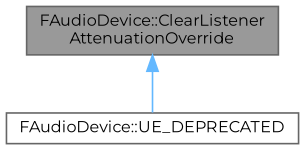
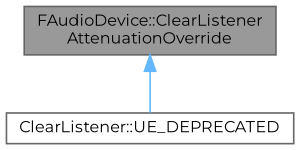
(153, 128) -> (150, 128)
